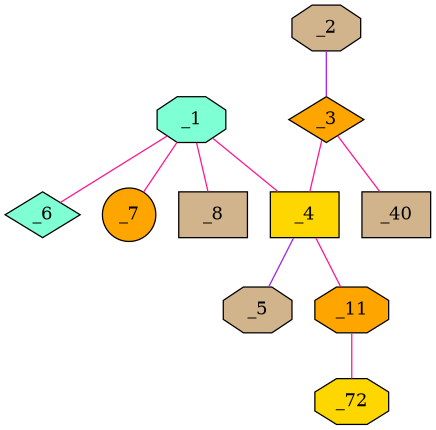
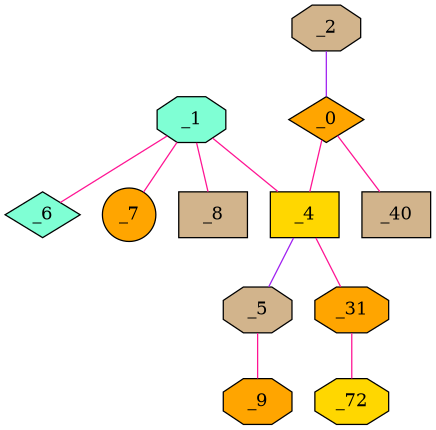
(326, 120) -> (326, 120)
(352, 310) -> (352, 310)
none -> (258, 402)
